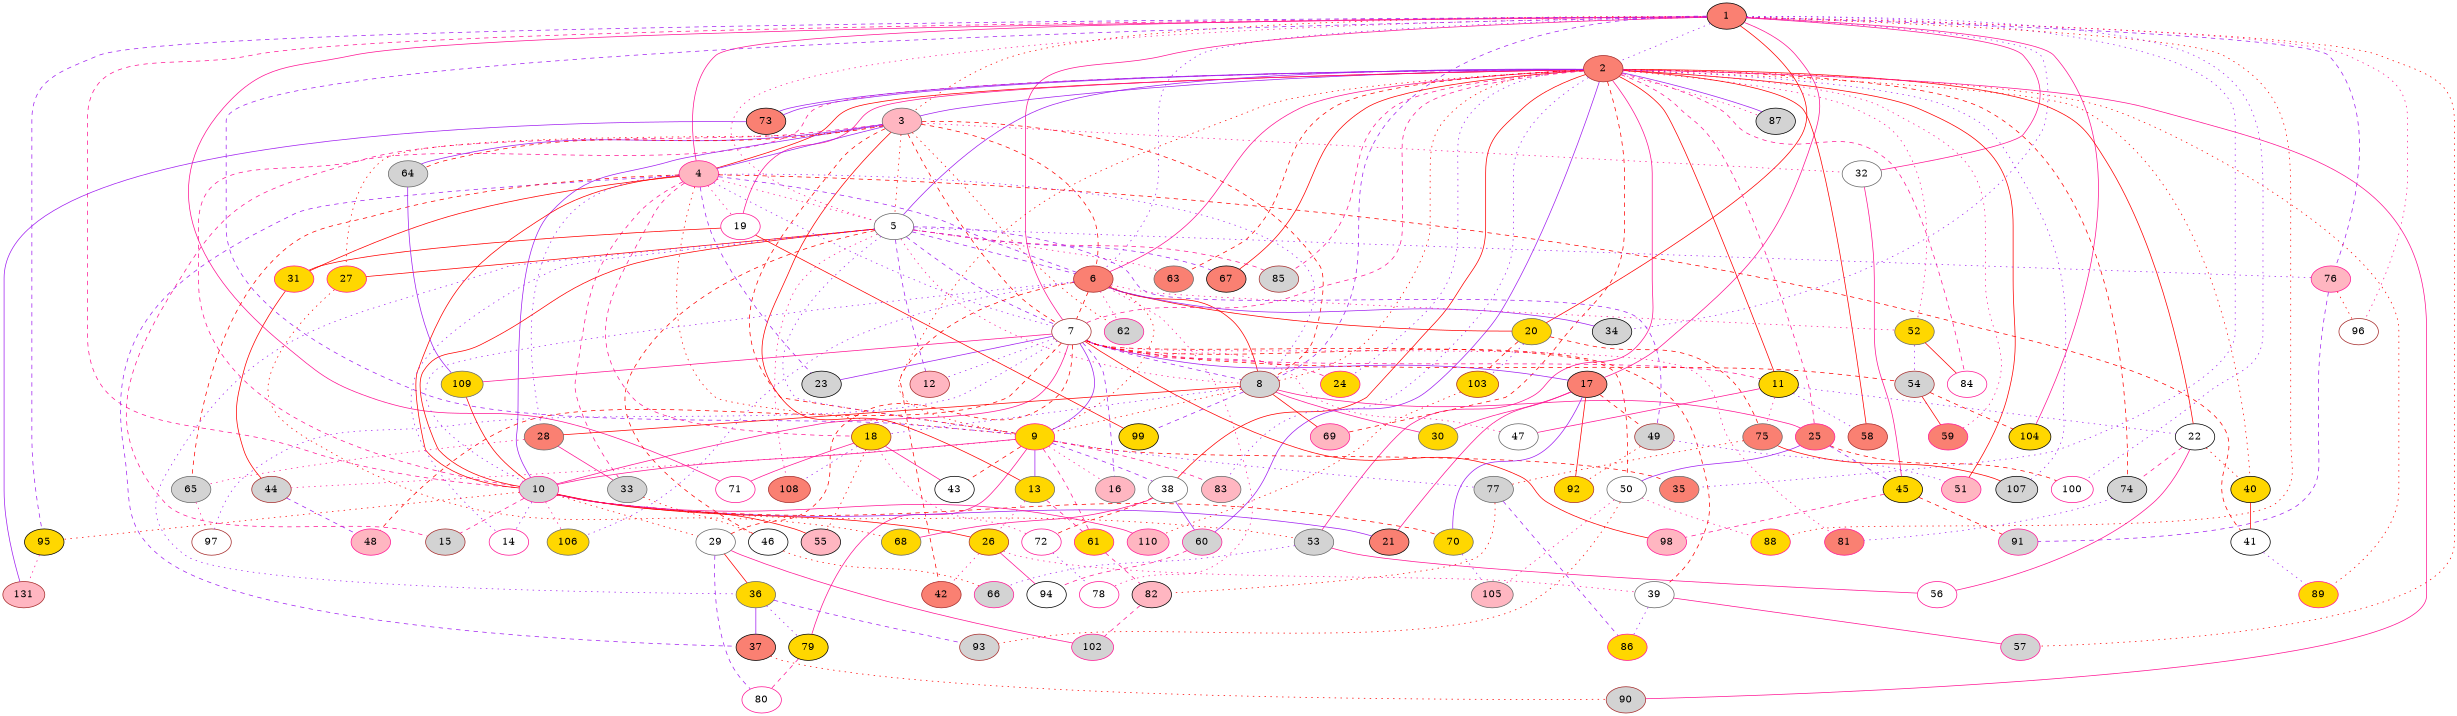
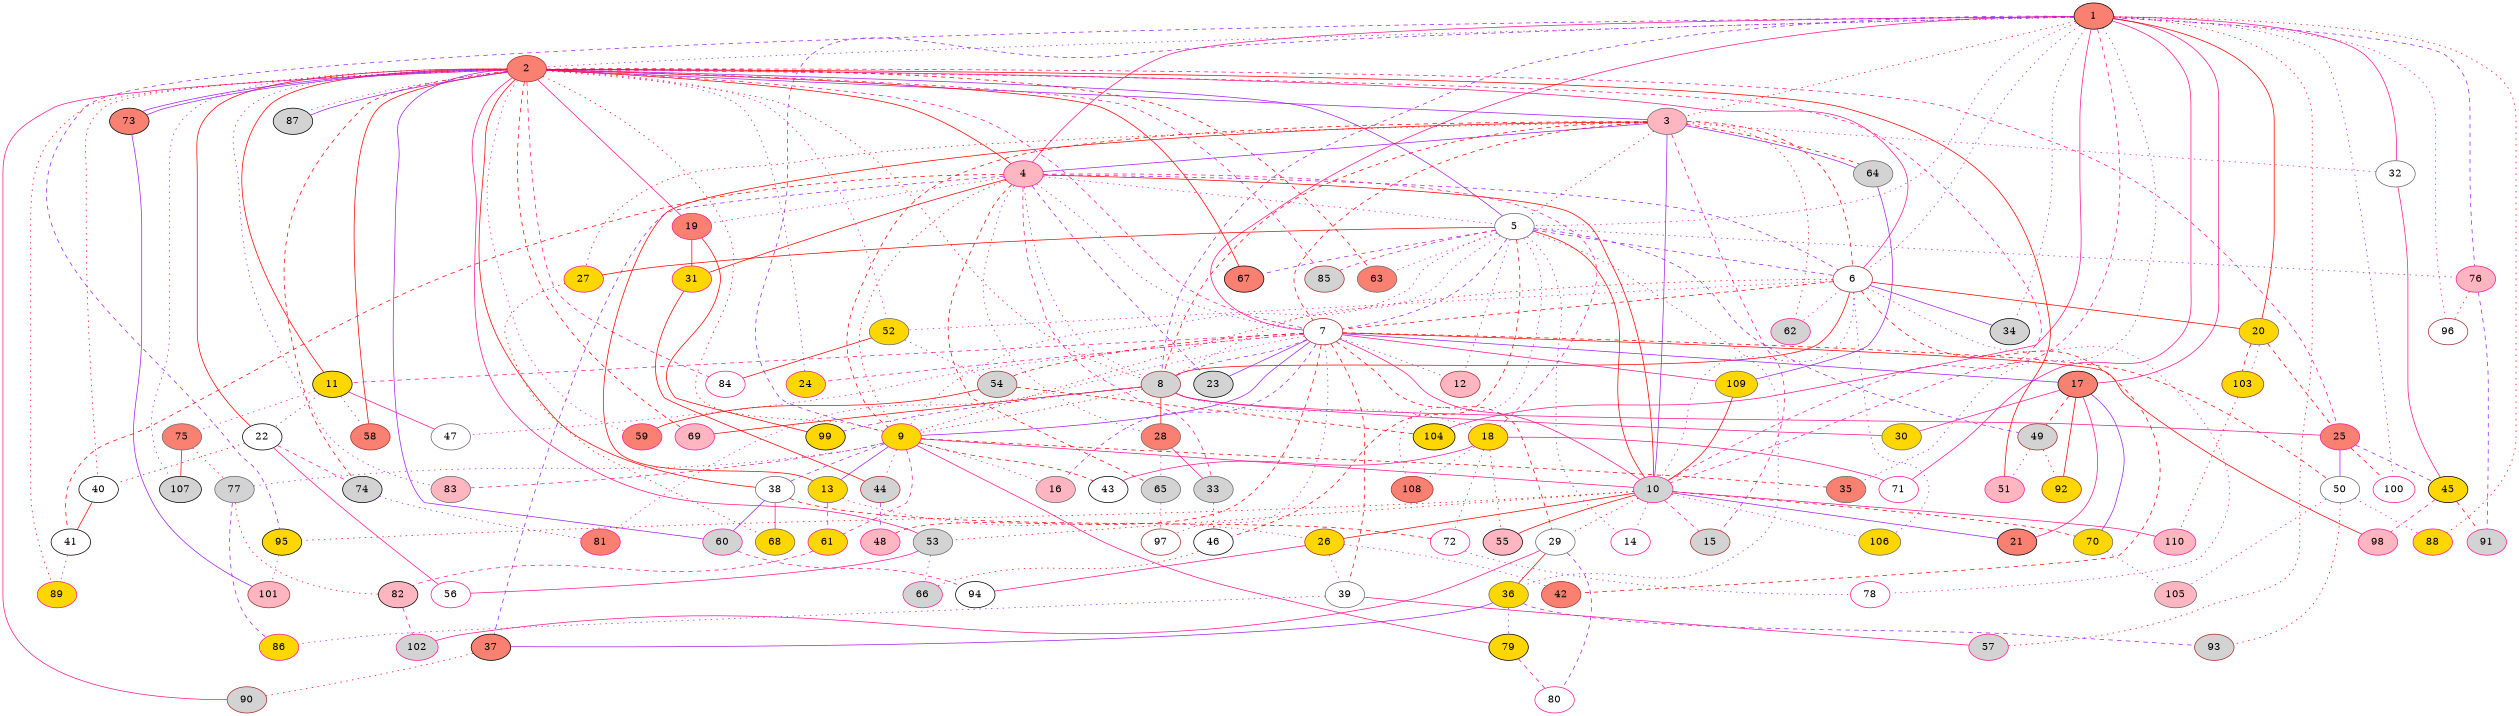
(740, 226) -> (692, 226)
(1093, 279) -> (1853, 279)
(907, 306) -> (1487, 305)
(1670, 351) -> (2299, 384)
(2251, 489) -> (99, 489)
(24, 595) -> (269, 595)
